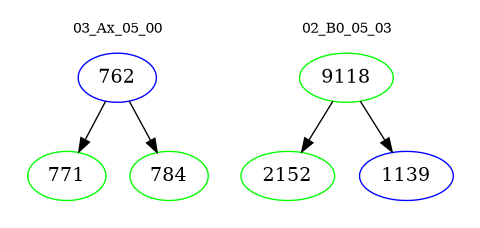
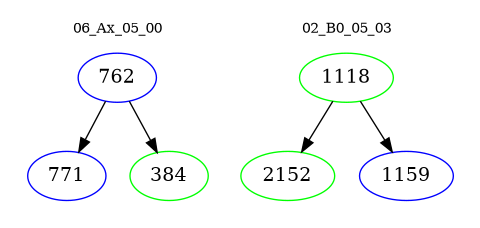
(118, 29) -> (118, 29)
(346, 78) -> (346, 78)
(67, 176) -> (67, 176)
(169, 176) -> (169, 176)
(406, 176) -> (406, 176)
